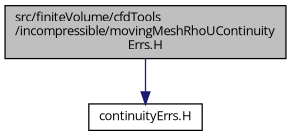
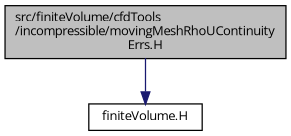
(145, 117) -> (145, 117)
